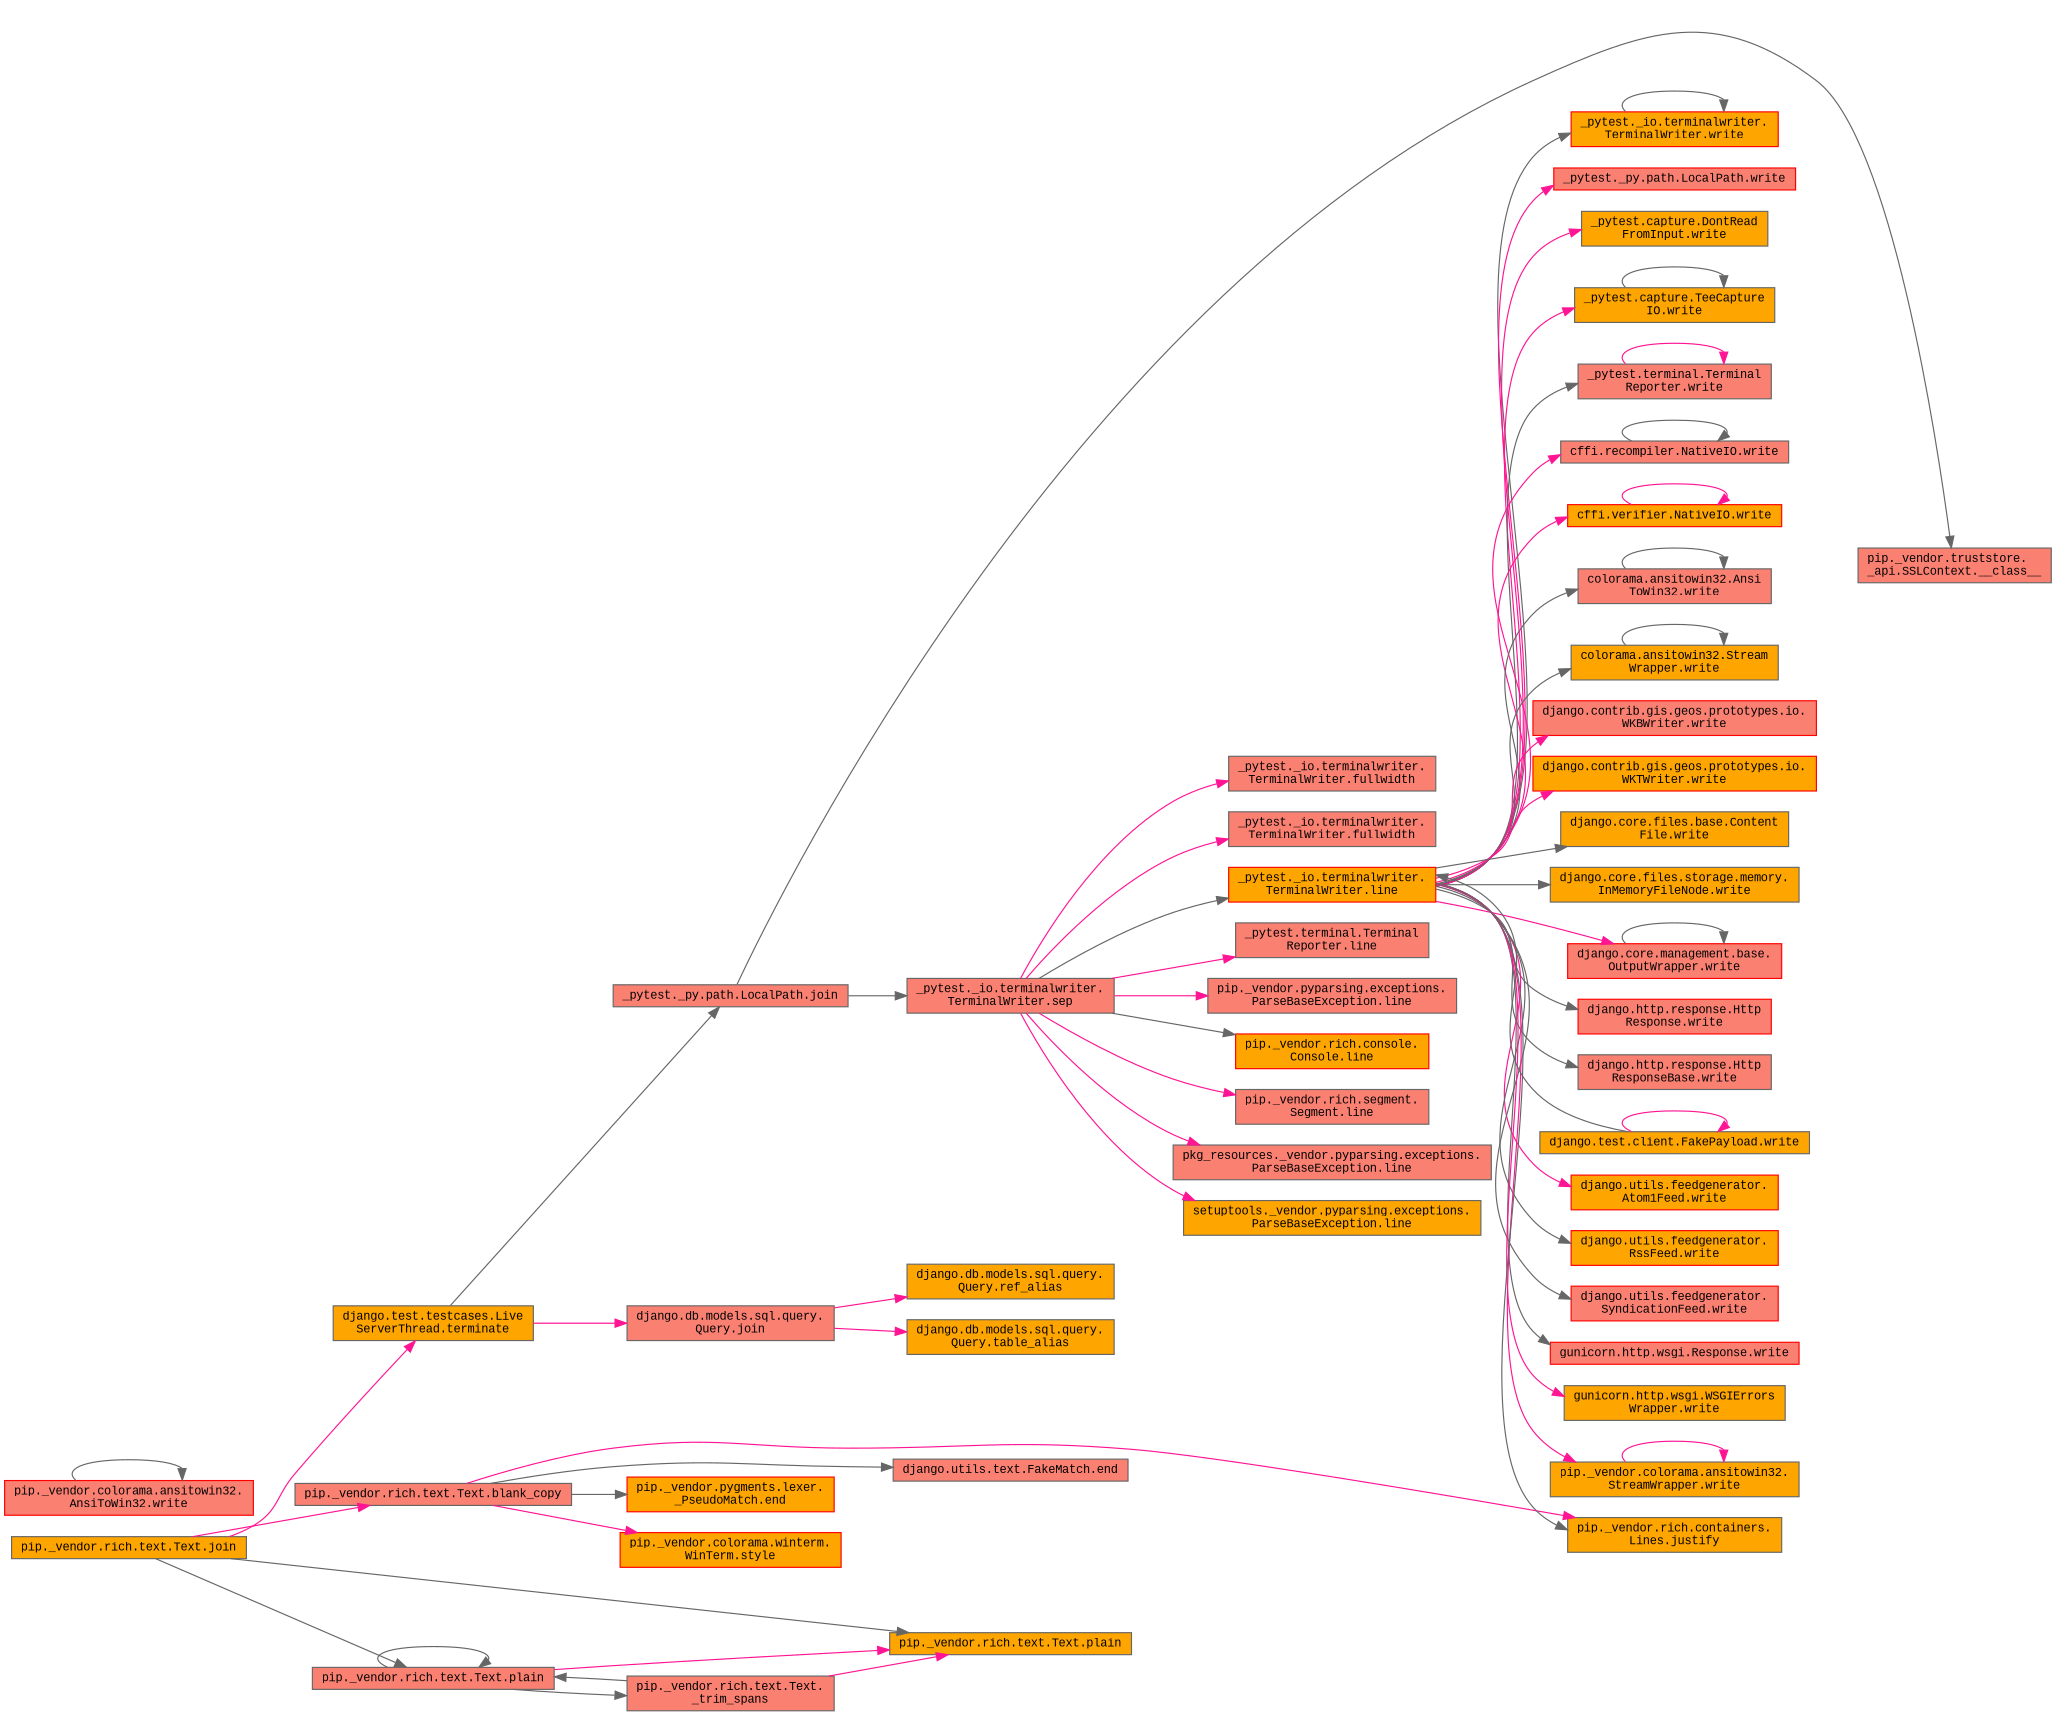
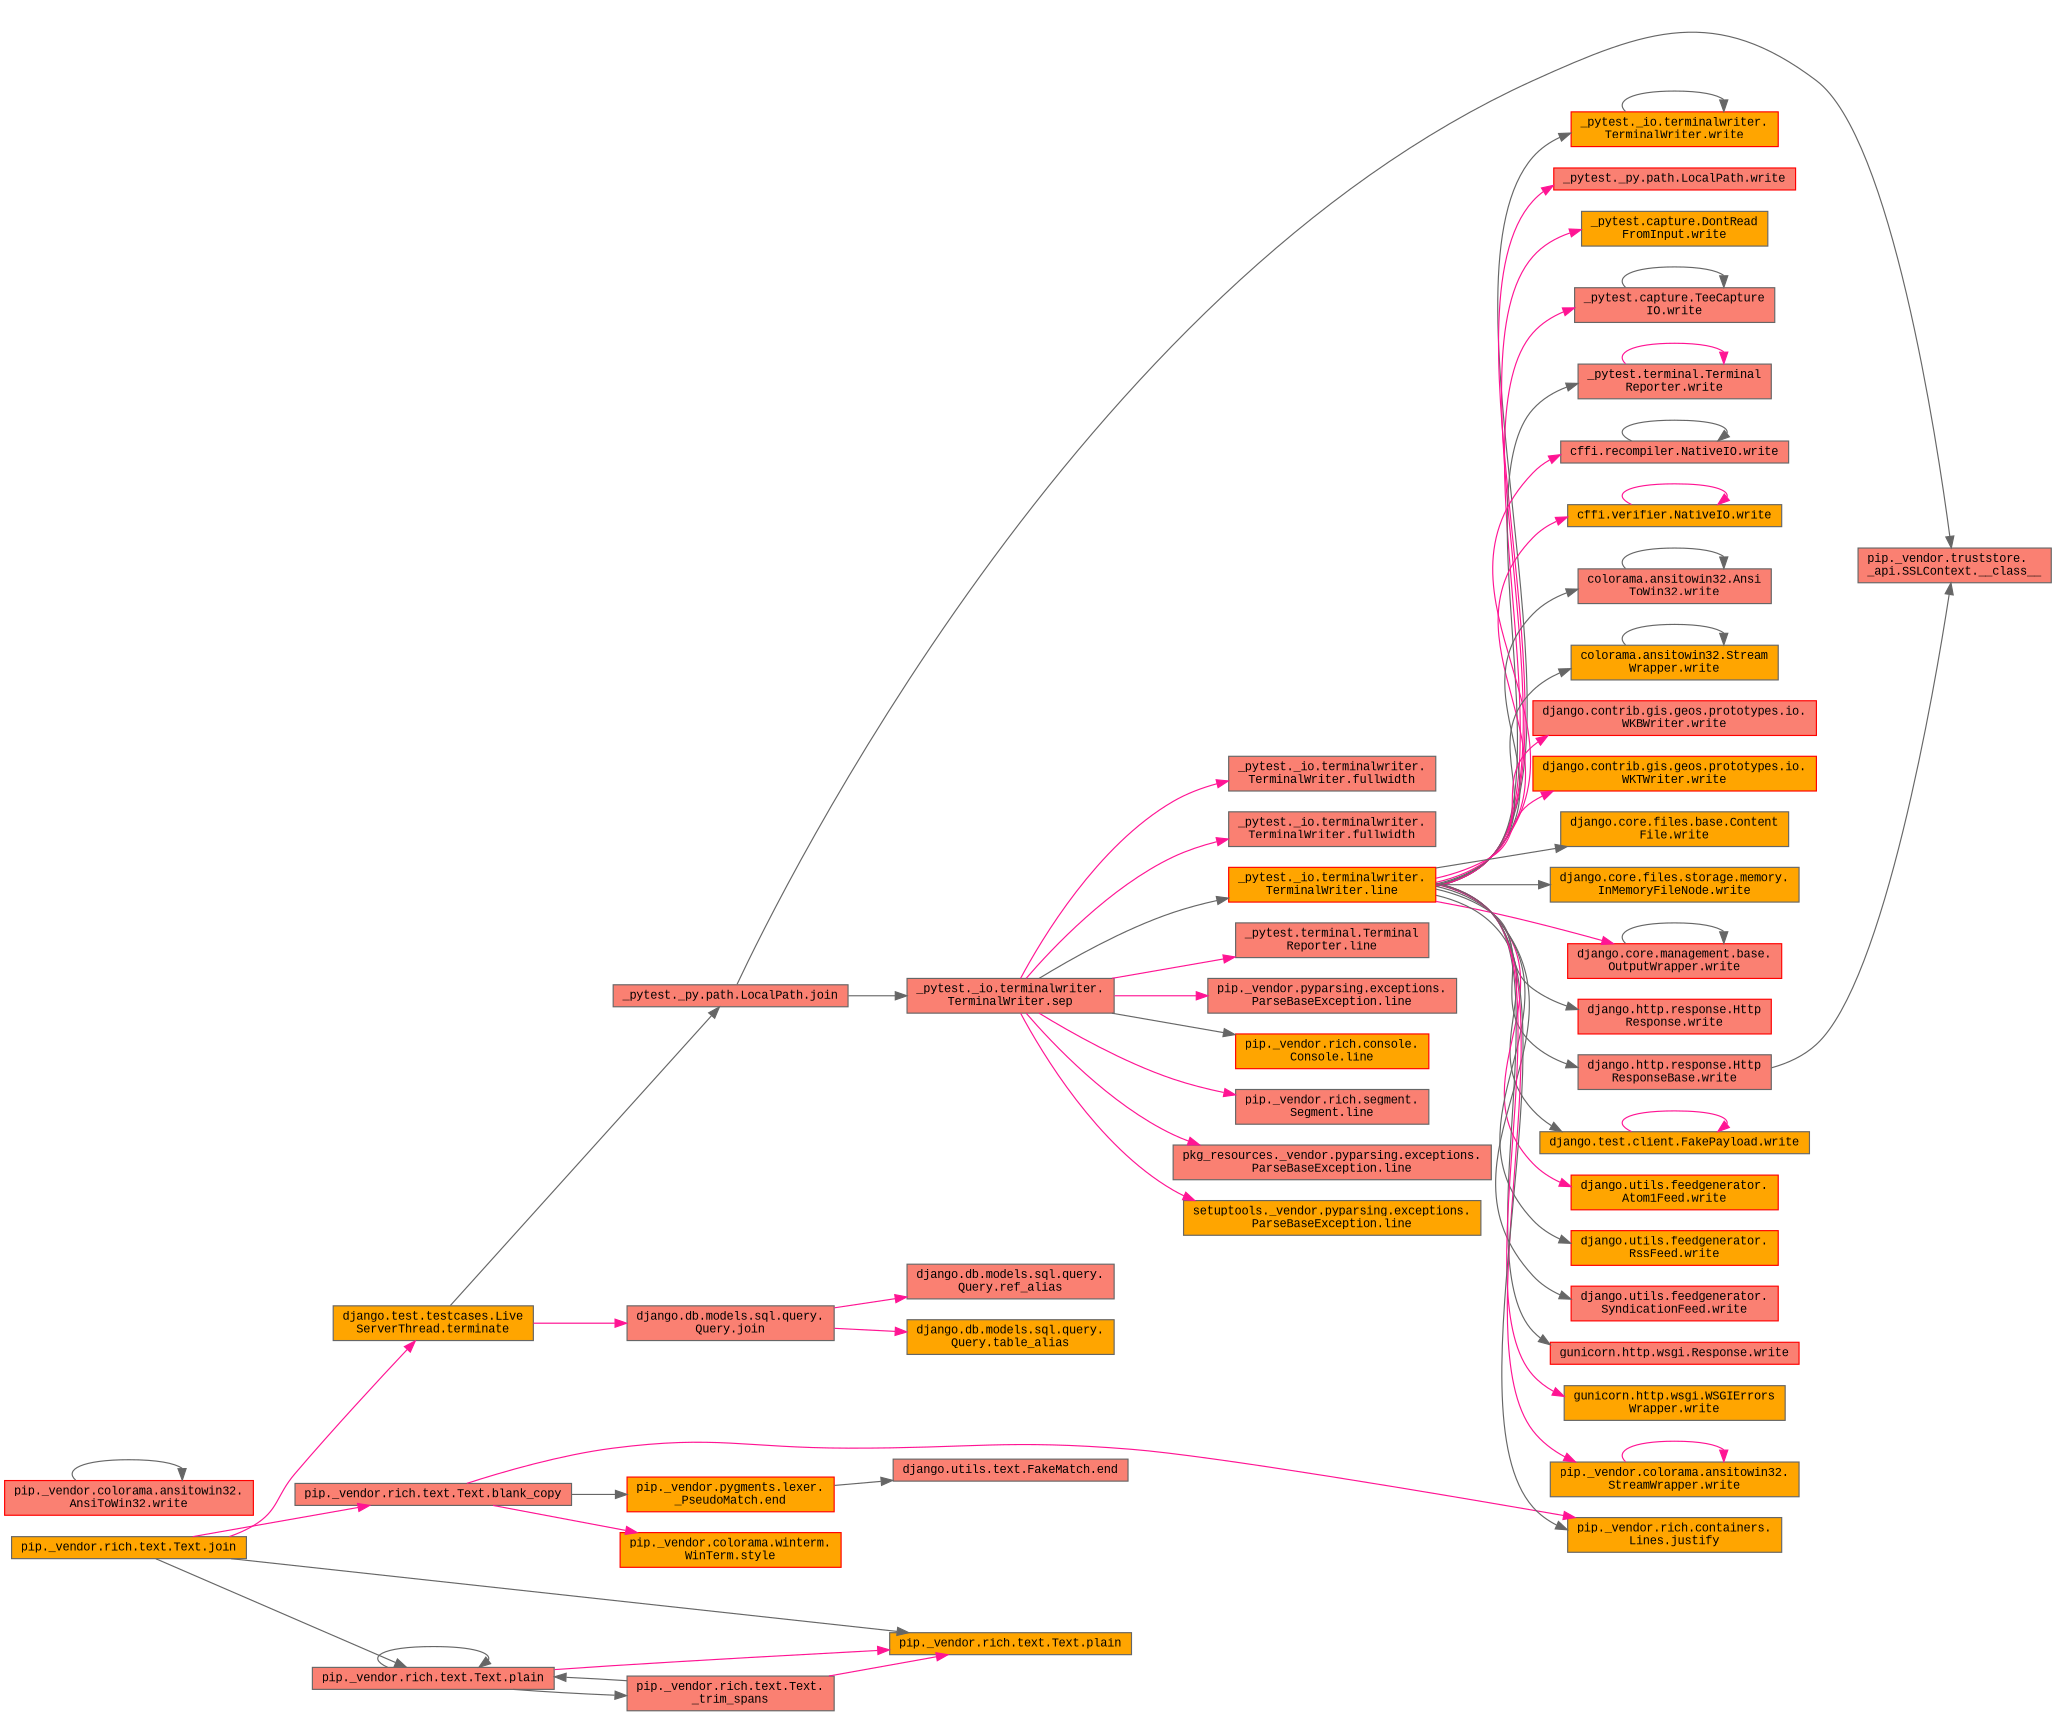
(1675, 305) -> (1675, 305)
(1675, 516) -> (1675, 516)
none -> (1897, 852)
(1532, 1088) -> (1516, 997)
(1011, 1282) -> (1011, 1282)
(686, 1463) -> (858, 1483)
